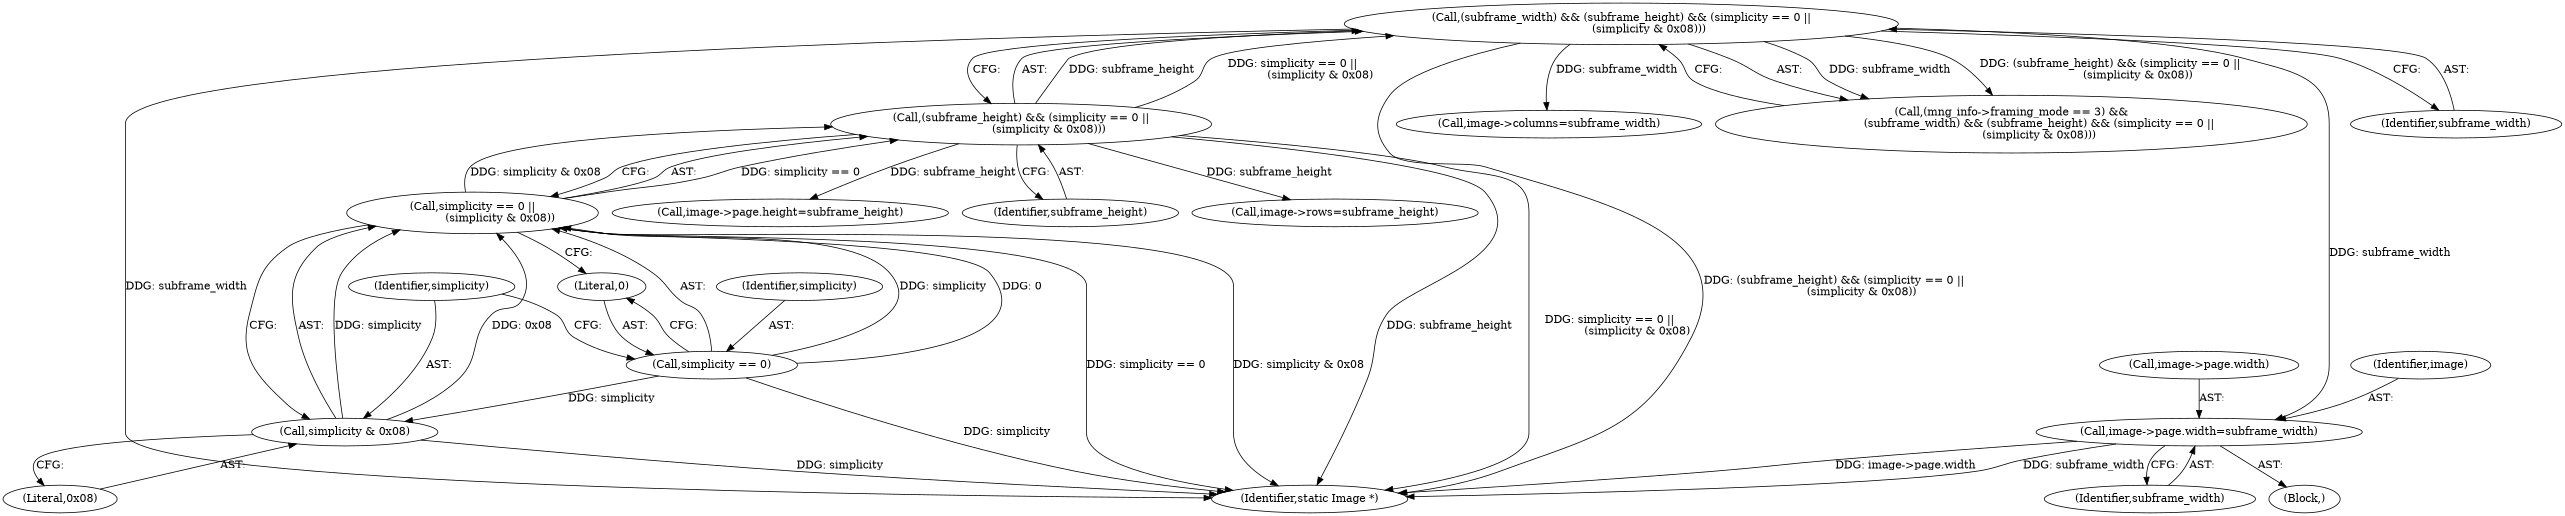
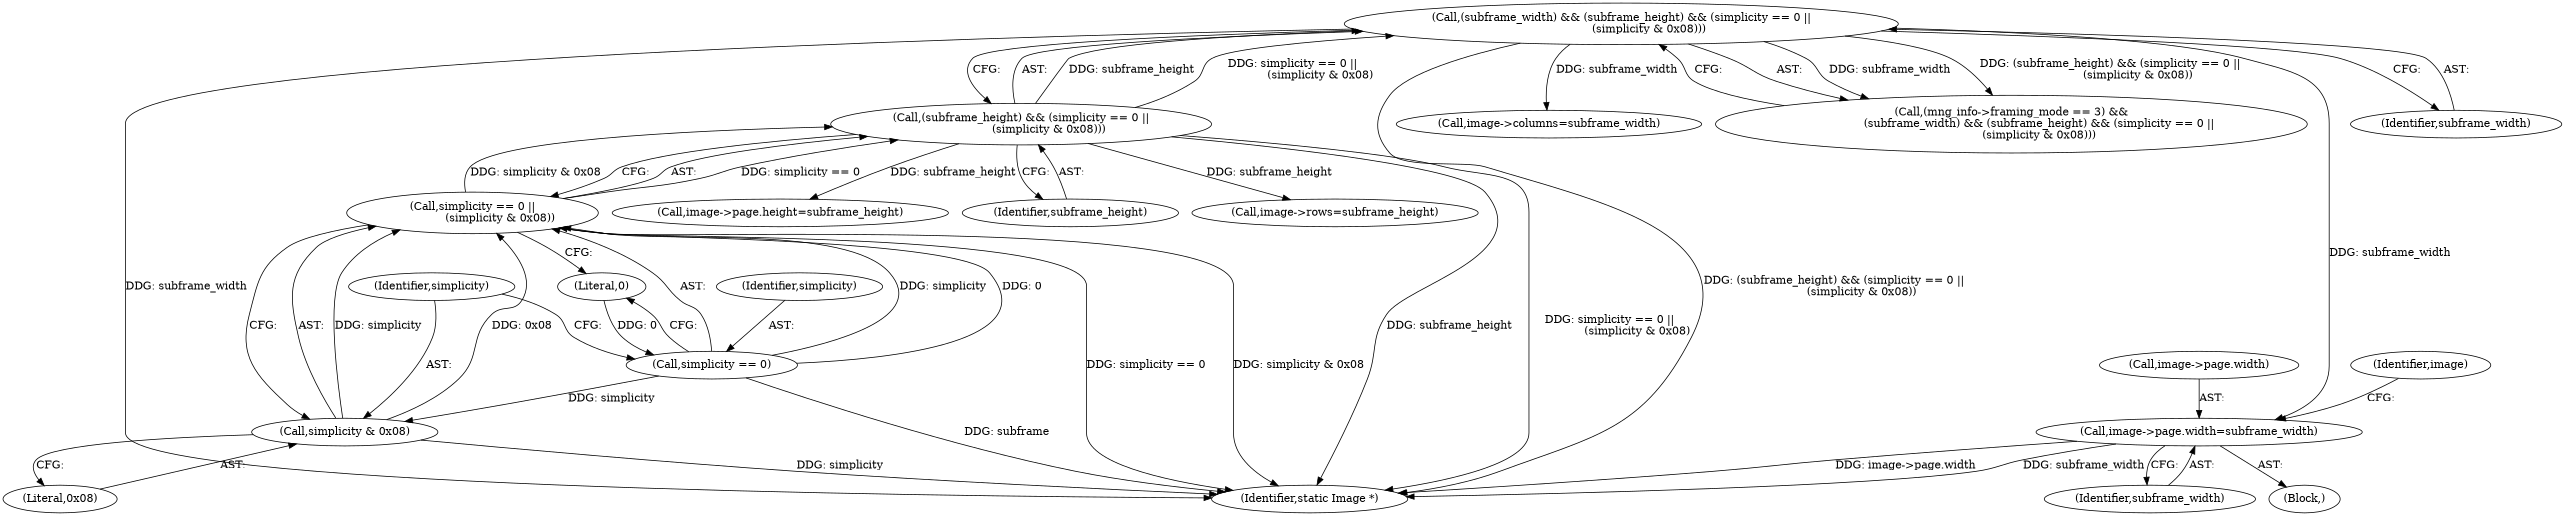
(637, 326) -> (637, 326)
(2383, 399) -> (2383, 399)
(1007, 432) -> (1007, 432)
